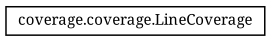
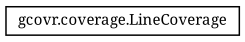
(135, 21) -> (123, 21)
